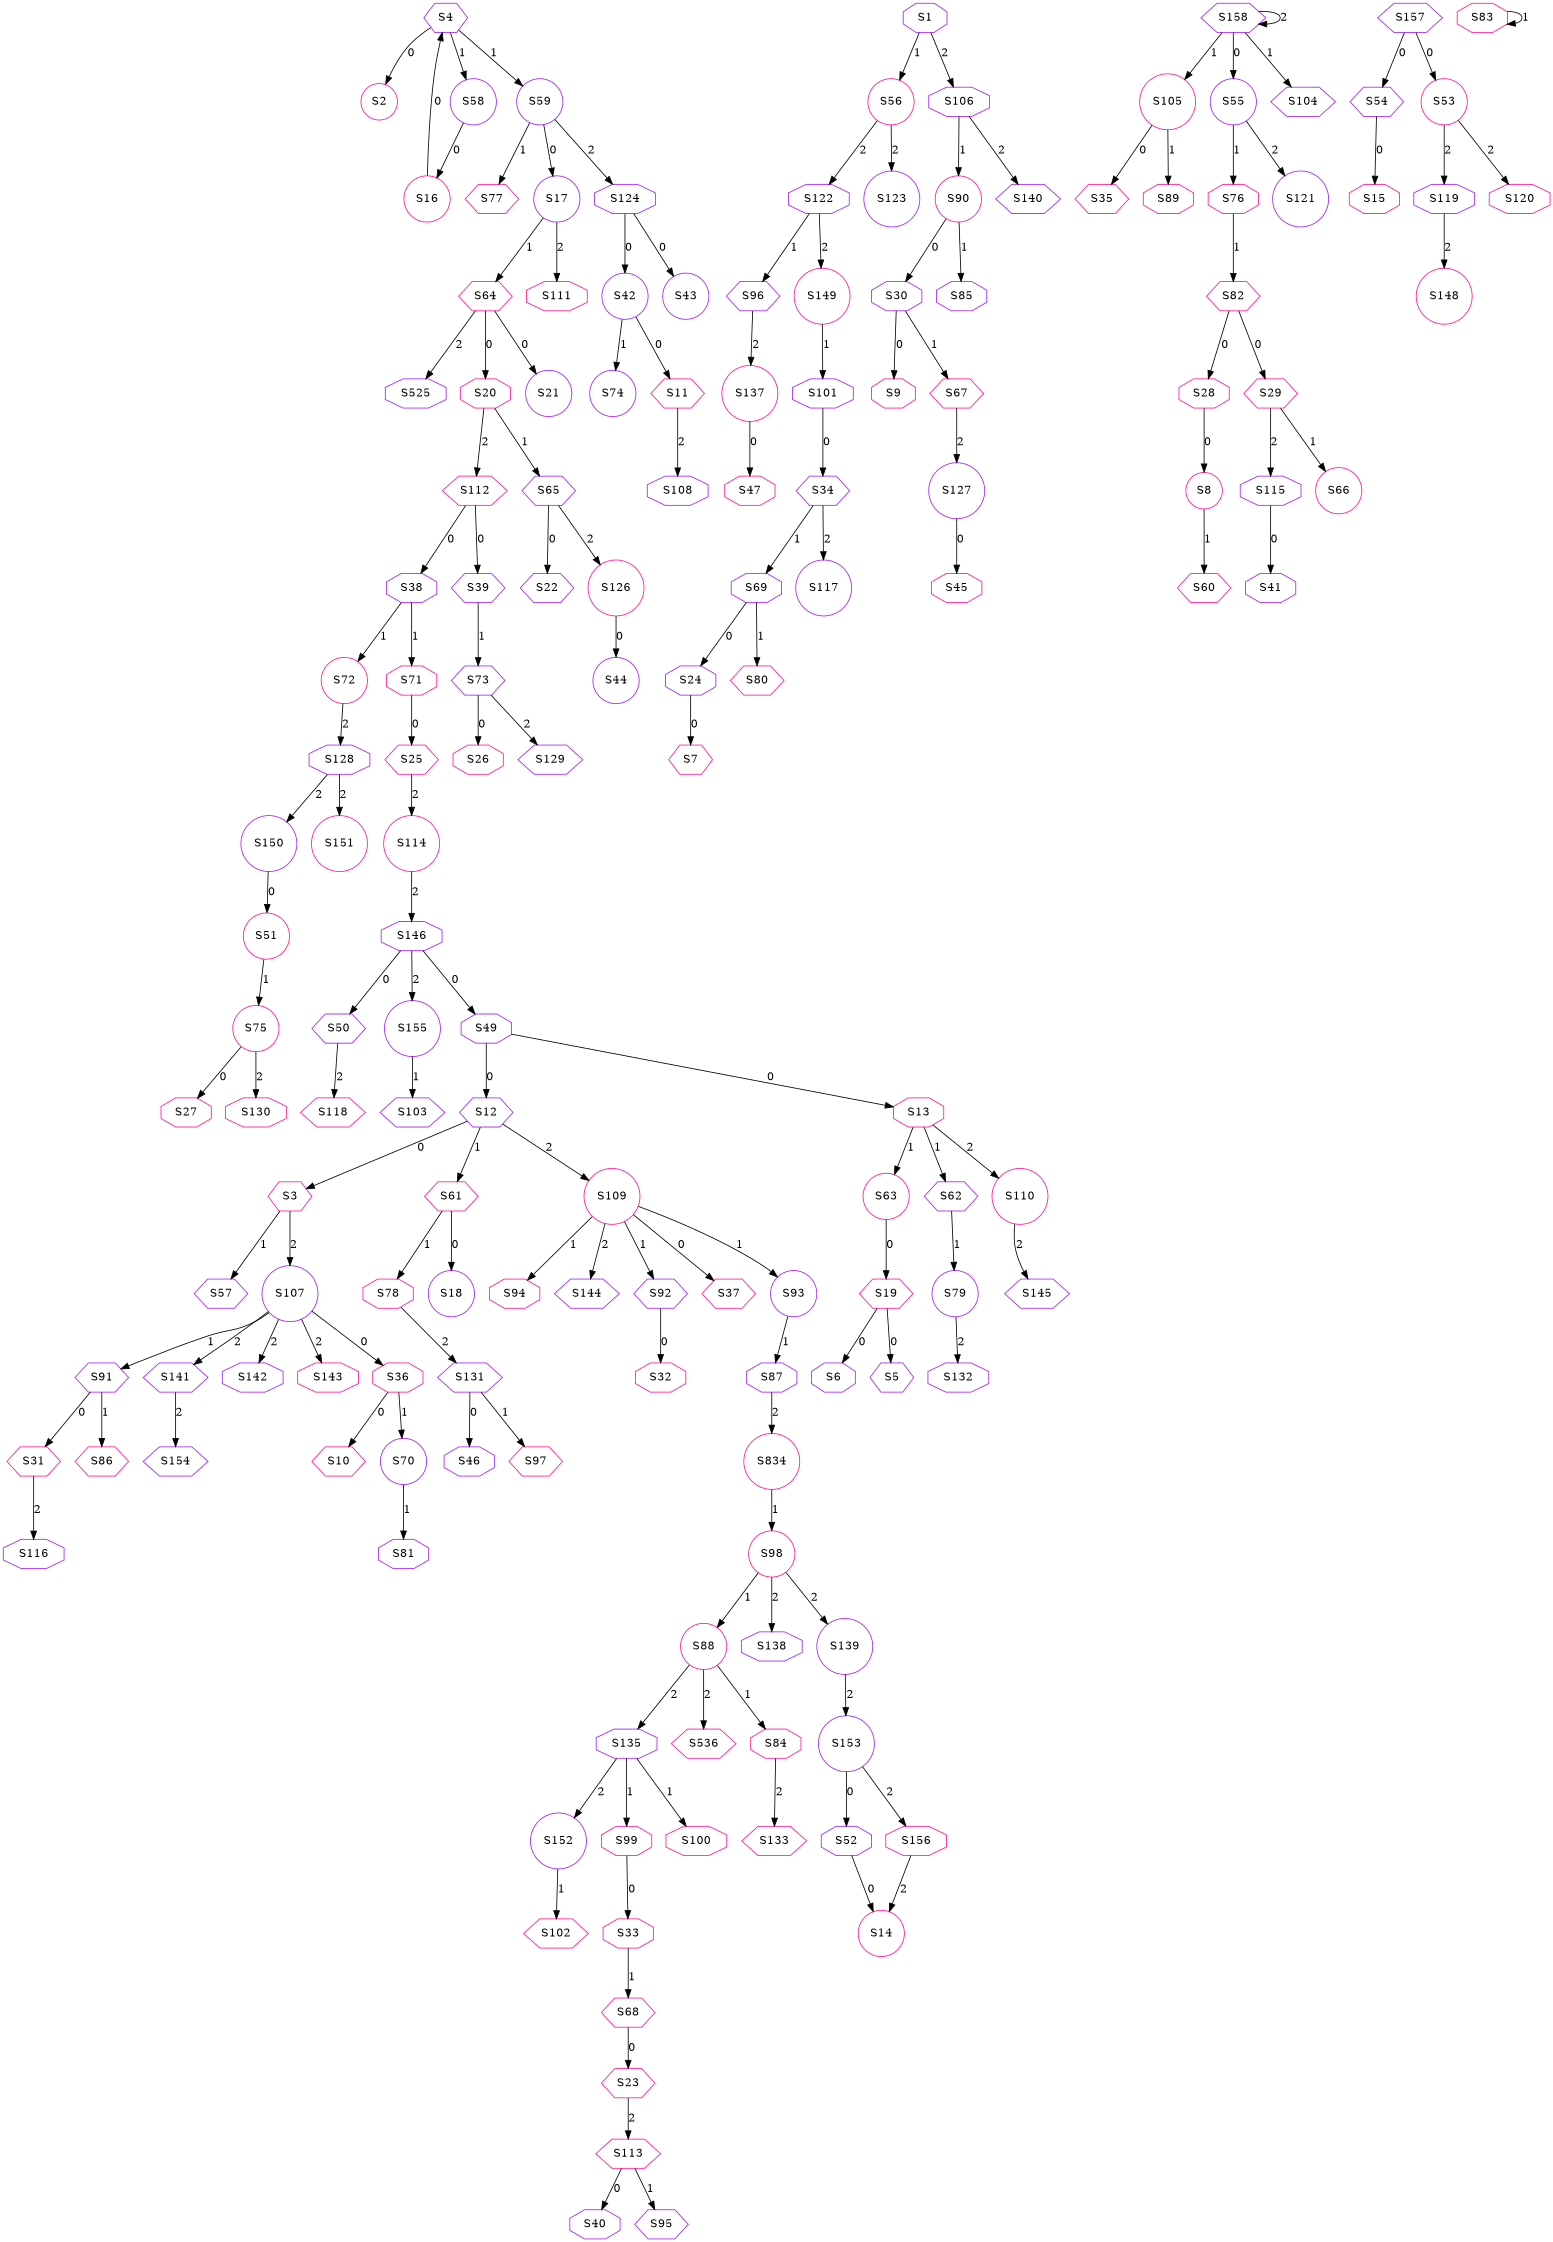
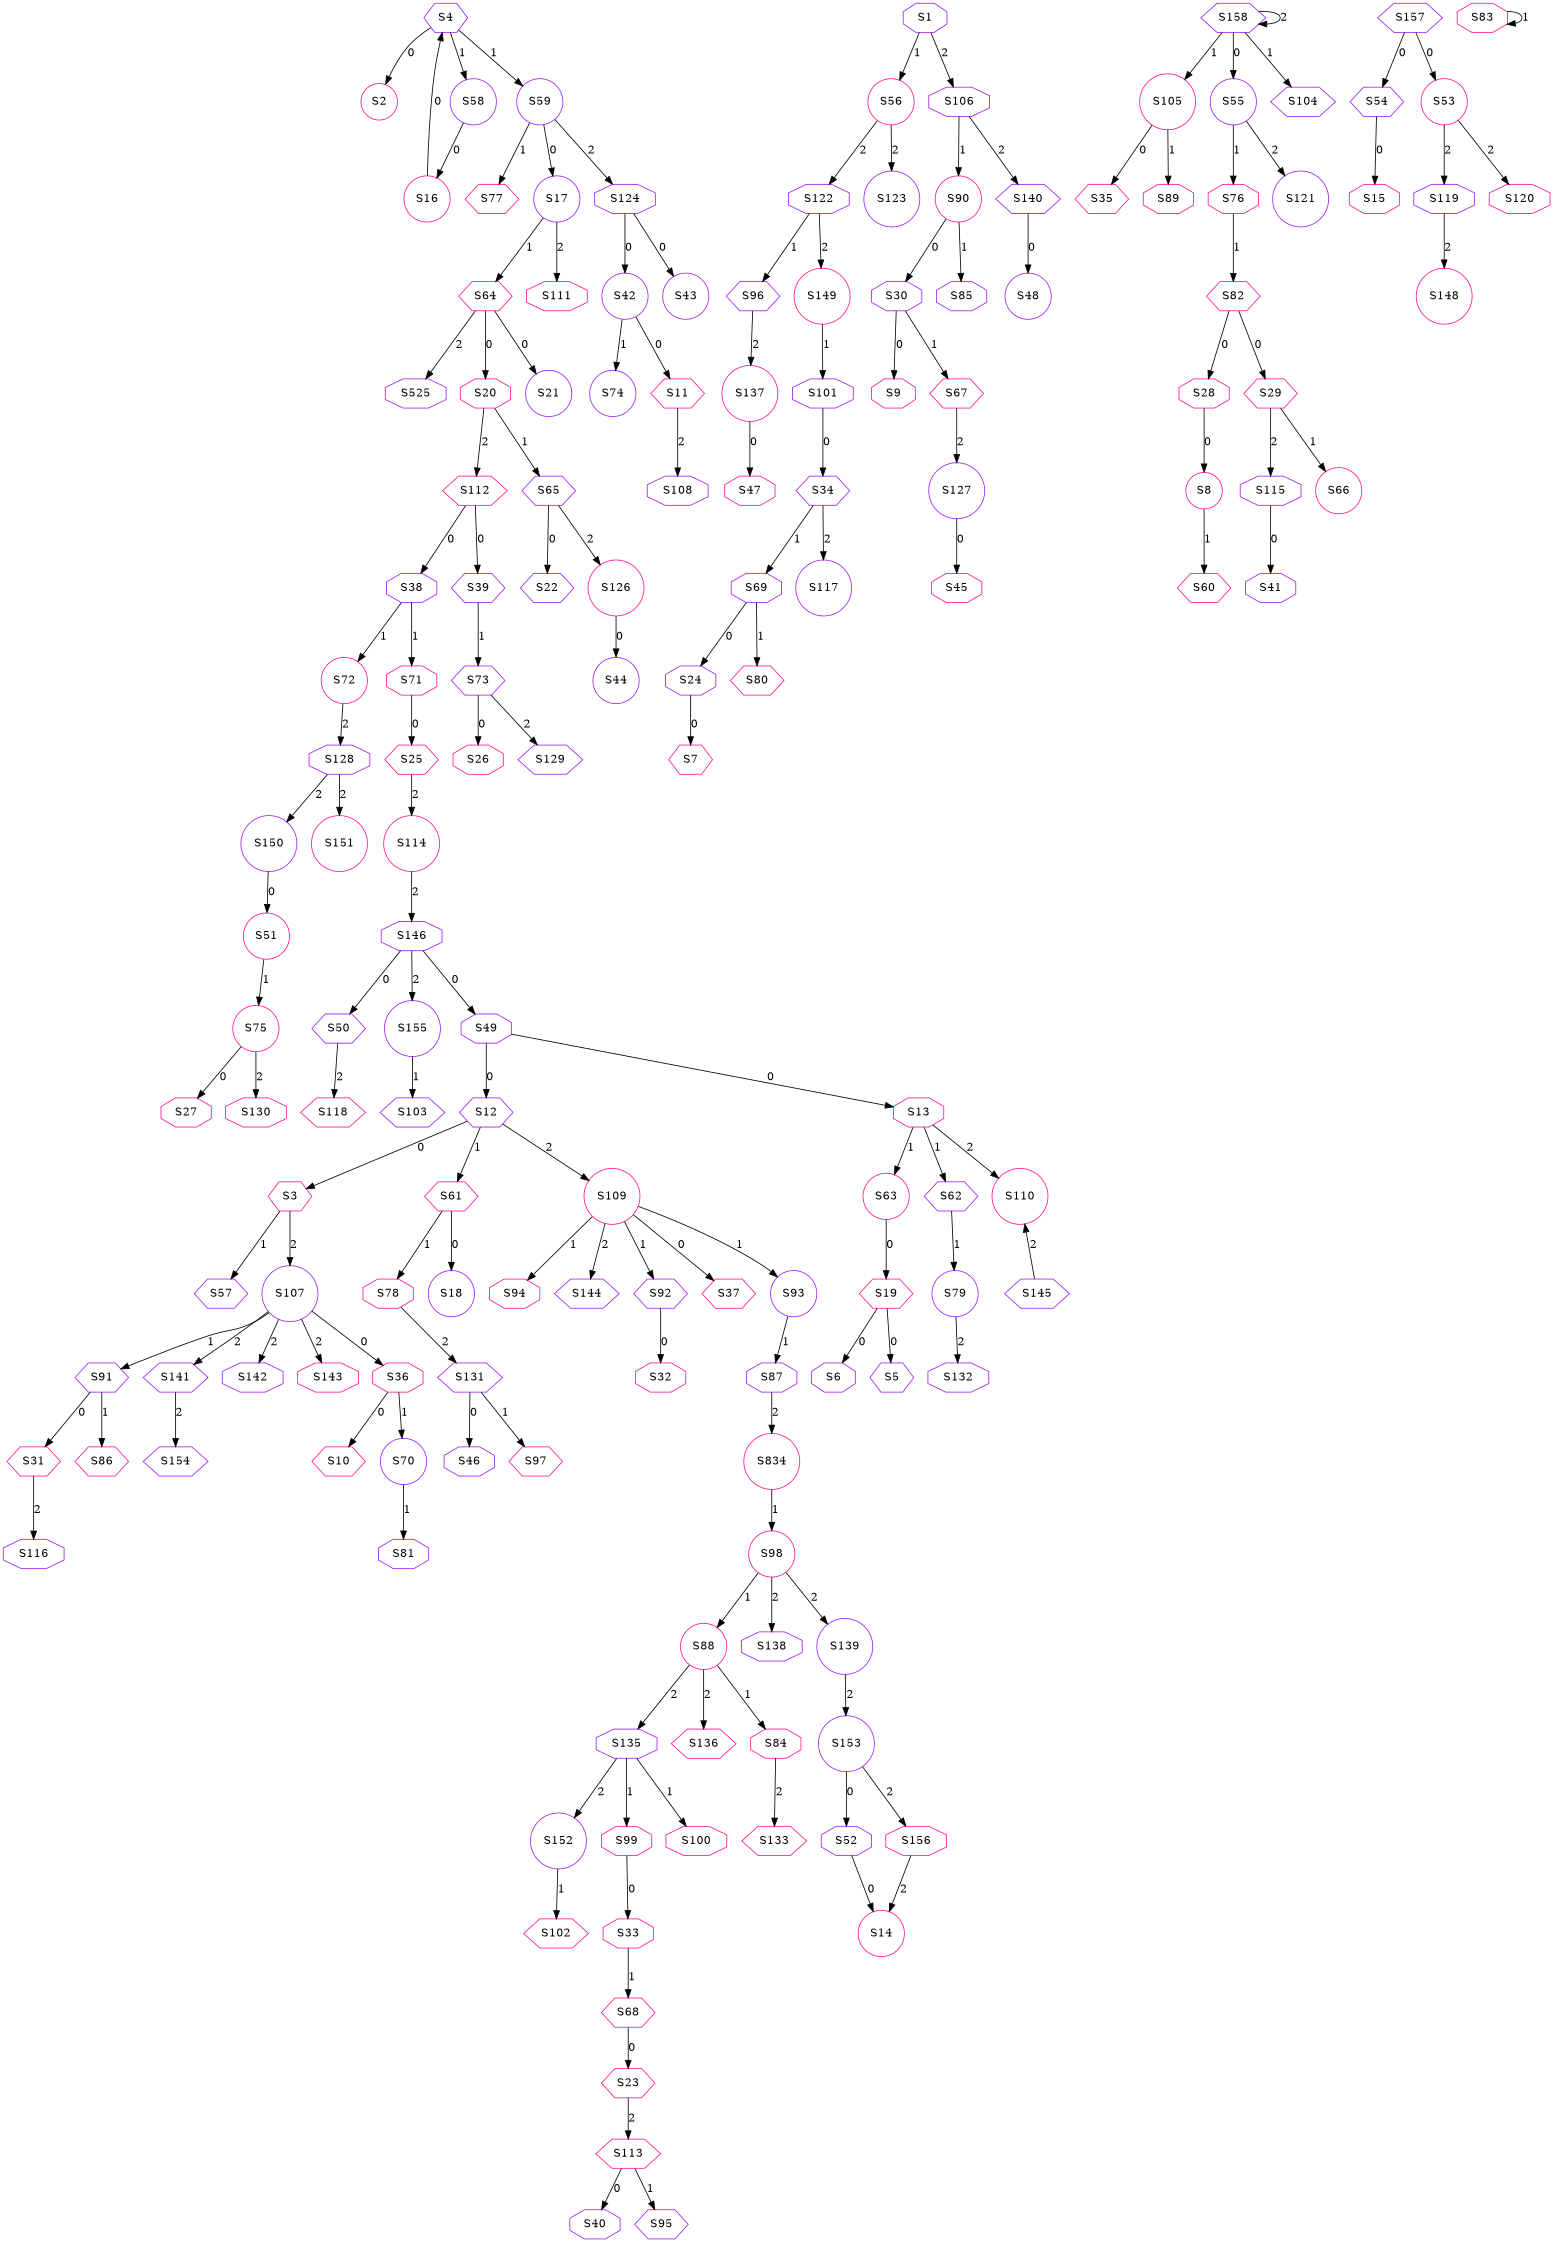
none -> (1028, 296)
(1015, 1249) -> (1030, 1256)
(704, 1744) -> (704, 1744)
